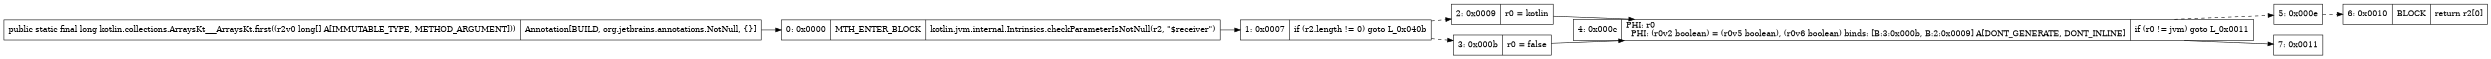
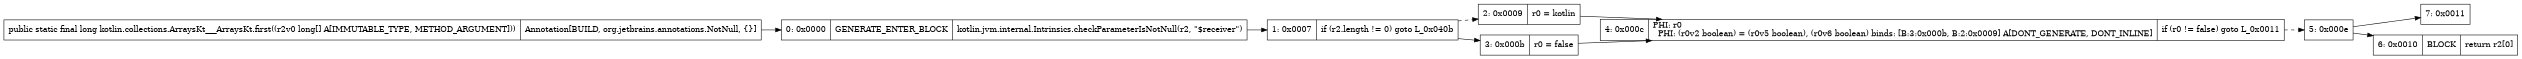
(2330, 14) -> (2360, 34)
(878, 30) -> (892, 30)
(2192, 30) -> (2221, 30)
(1439, 39) -> (1466, 39)
(2226, 42) -> (2384, 23)
